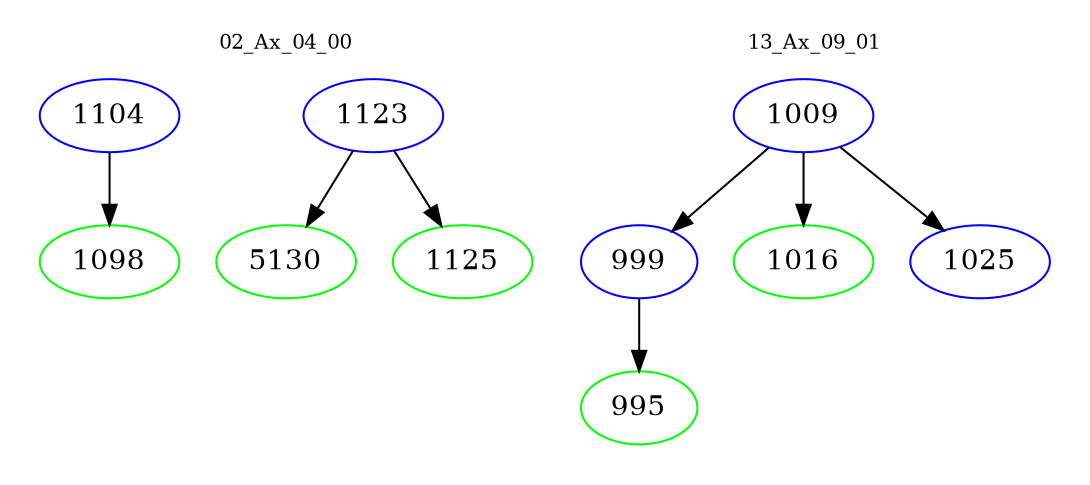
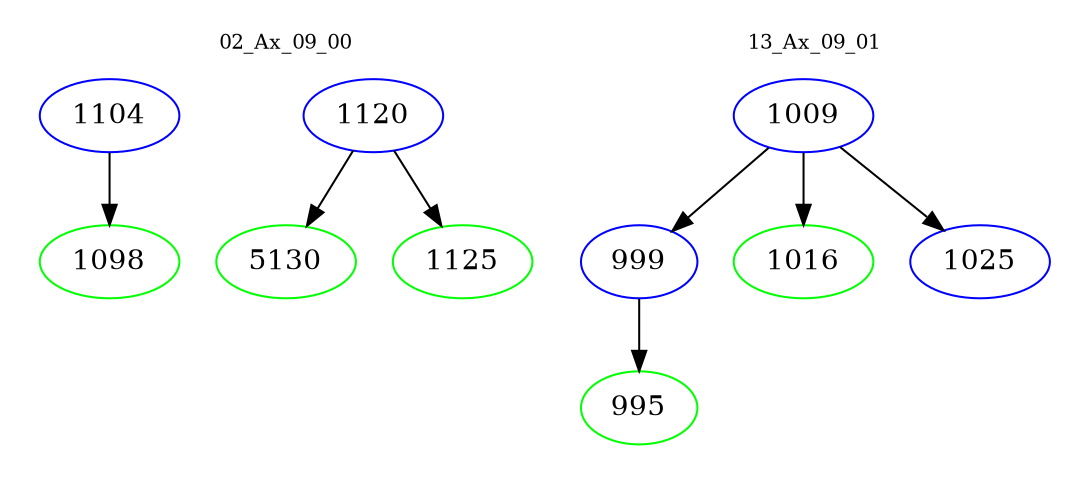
(286, 44) -> (286, 44)
(373, 116) -> (373, 116)
